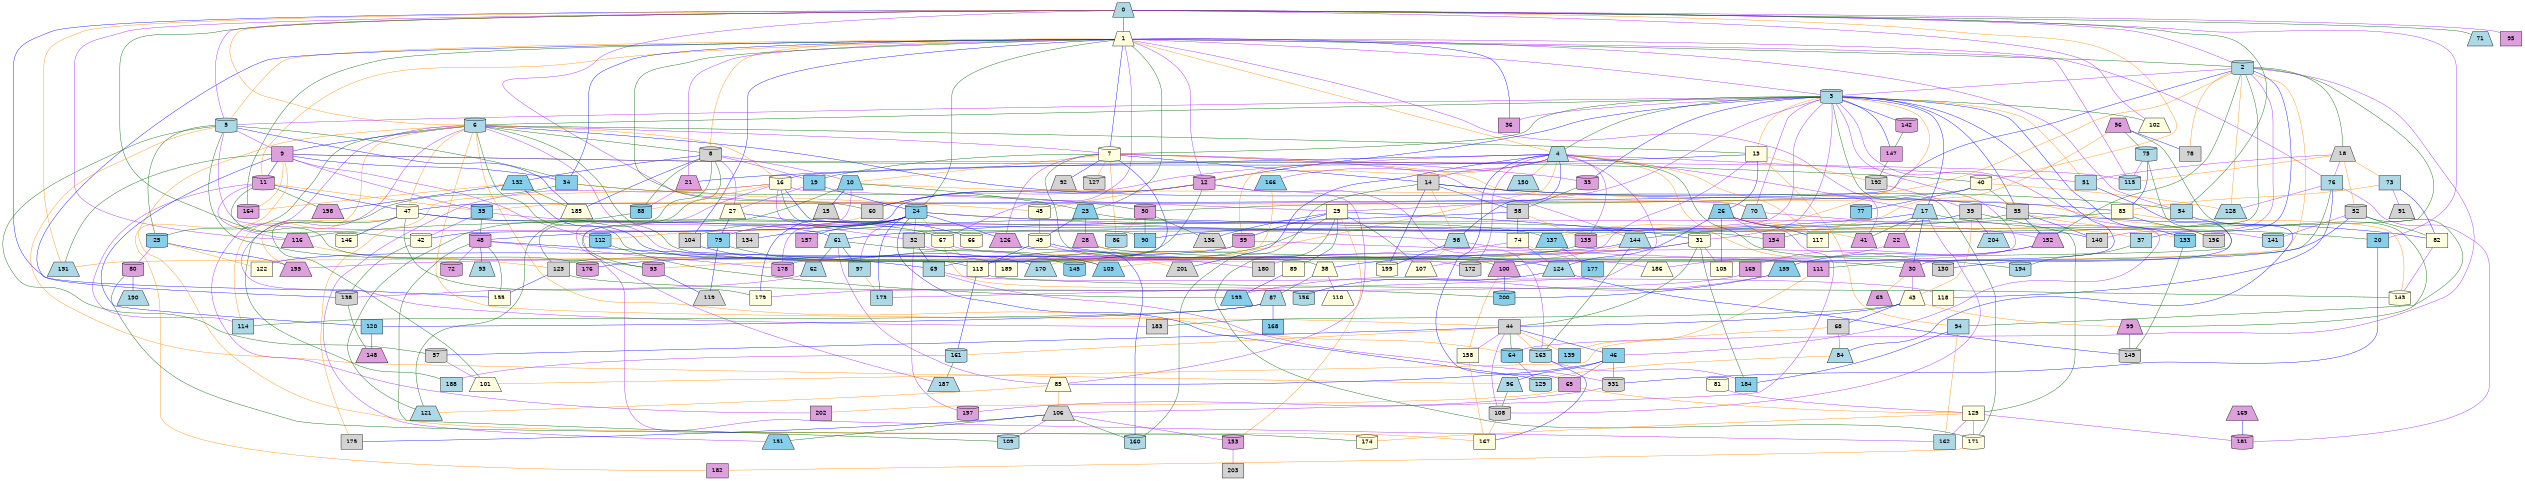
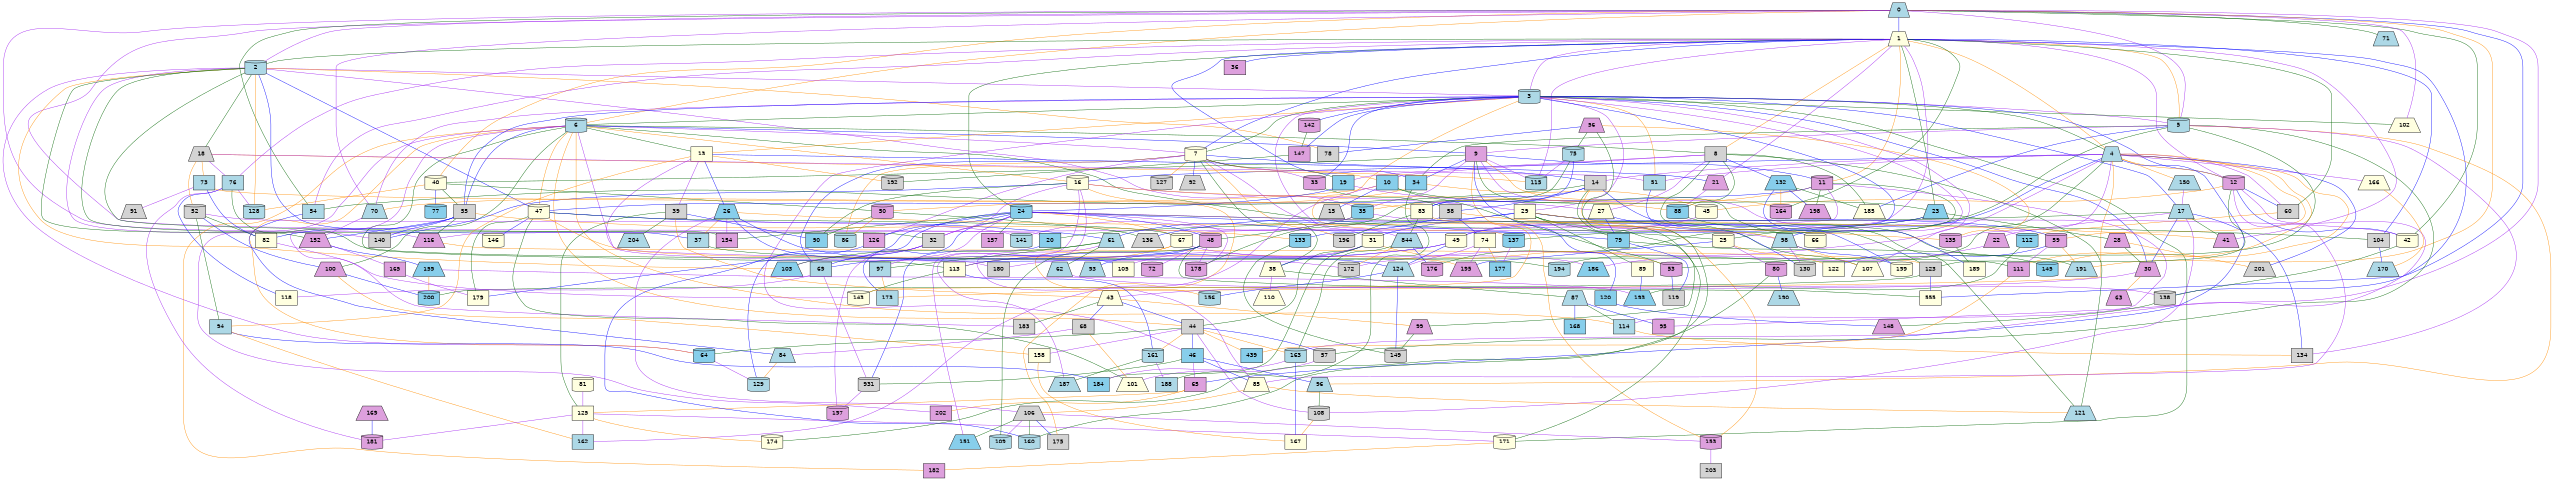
(1670, 103) -> none
(711, 154) -> (1716, 154)
(1742, 179) -> (2183, 197)
(643, 182) -> (1821, 169)
(850, 183) -> (1387, 183)
(1271, 183) -> (2374, 183)
(814, 195) -> (1150, 204)
(1924, 195) -> (689, 183)
(1373, 204) -> (757, 124)
(2231, 212) -> (254, 212)
(157, 240) -> (1723, 240)
(1005, 240) -> (874, 240)
(1552, 240) -> (1514, 240)
(1635, 240) -> (1407, 240)
(1818, 240) -> none
(1160, 257) -> (1572, 226)
(1657, 269) -> (1593, 269)
(1414, 284) -> (1888, 284)
(1636, 293) -> (429, 281)
(499, 298) -> (1930, 298)
(709, 298) -> (1674, 298)
(888, 321) -> (1615, 313)
none -> (1963, 351)
(1569, 356) -> (1252, 356)
(468, 426) -> (1551, 313)
